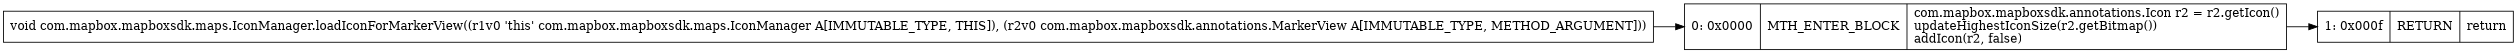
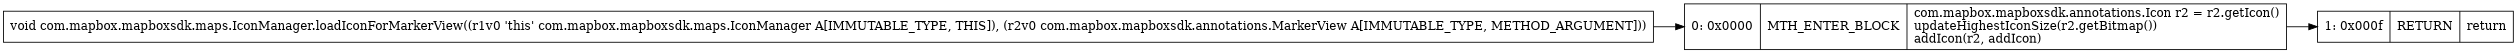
(1968, 39) -> (1978, 39)
